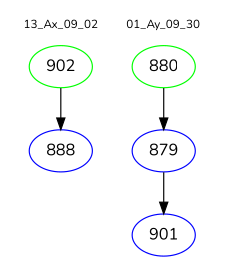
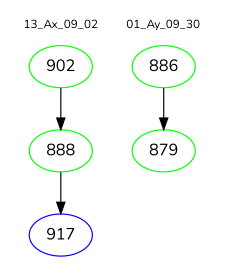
(164, 67) -> (164, 67)
(61, 151) -> (61, 151)
(164, 151) -> (164, 151)
none -> (61, 235)
(164, 235) -> none
